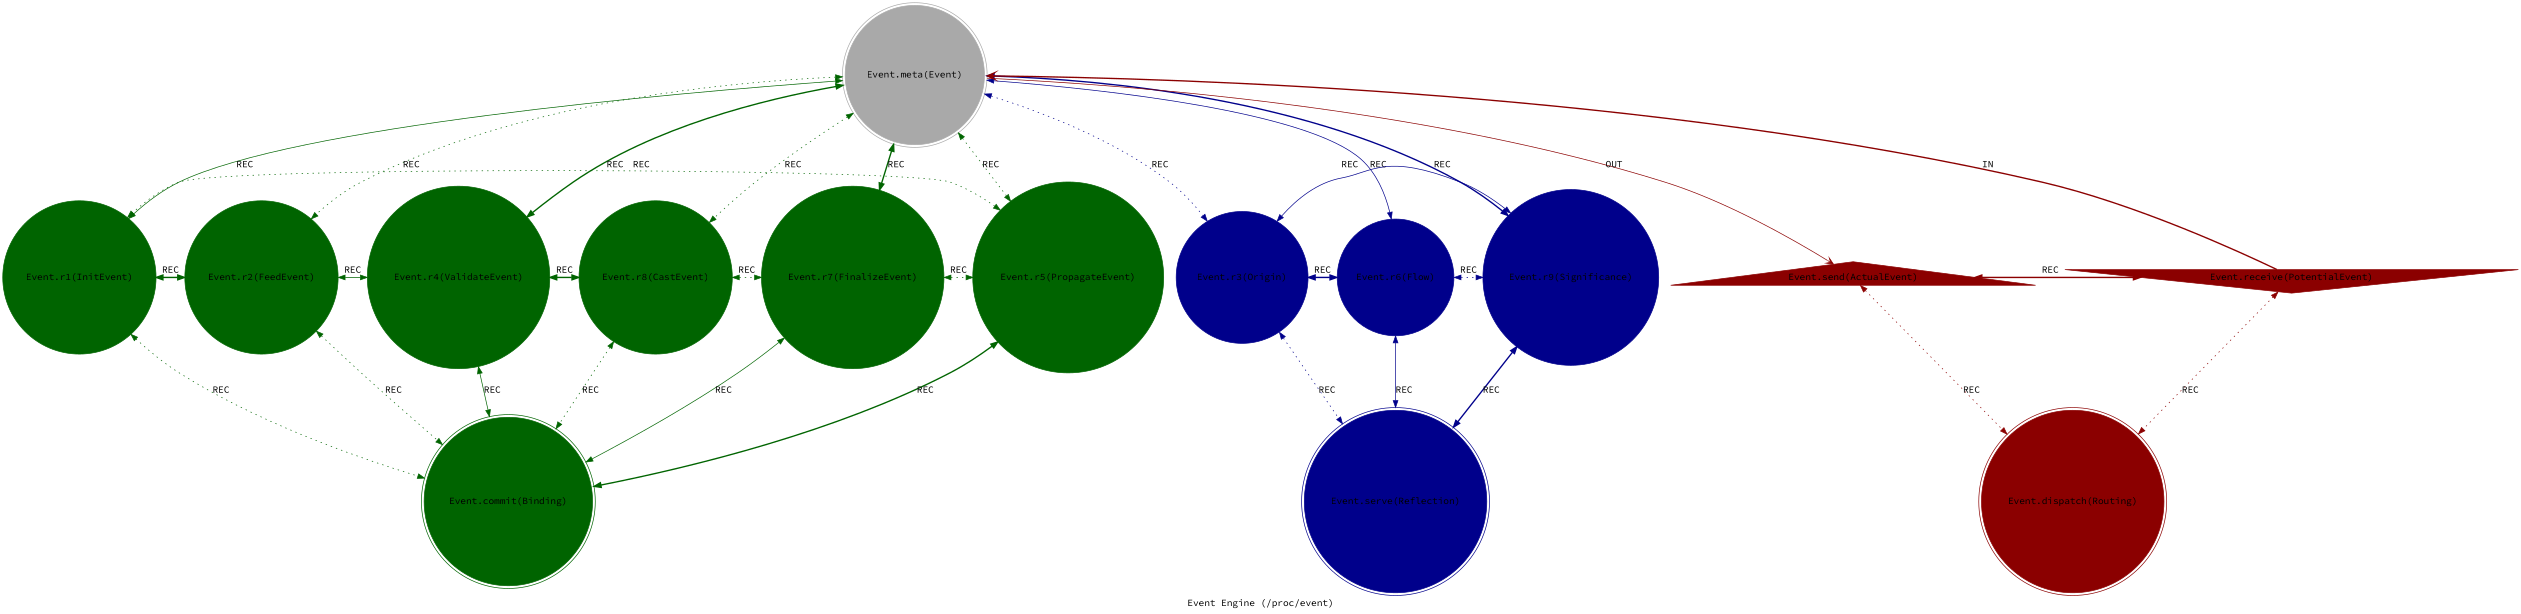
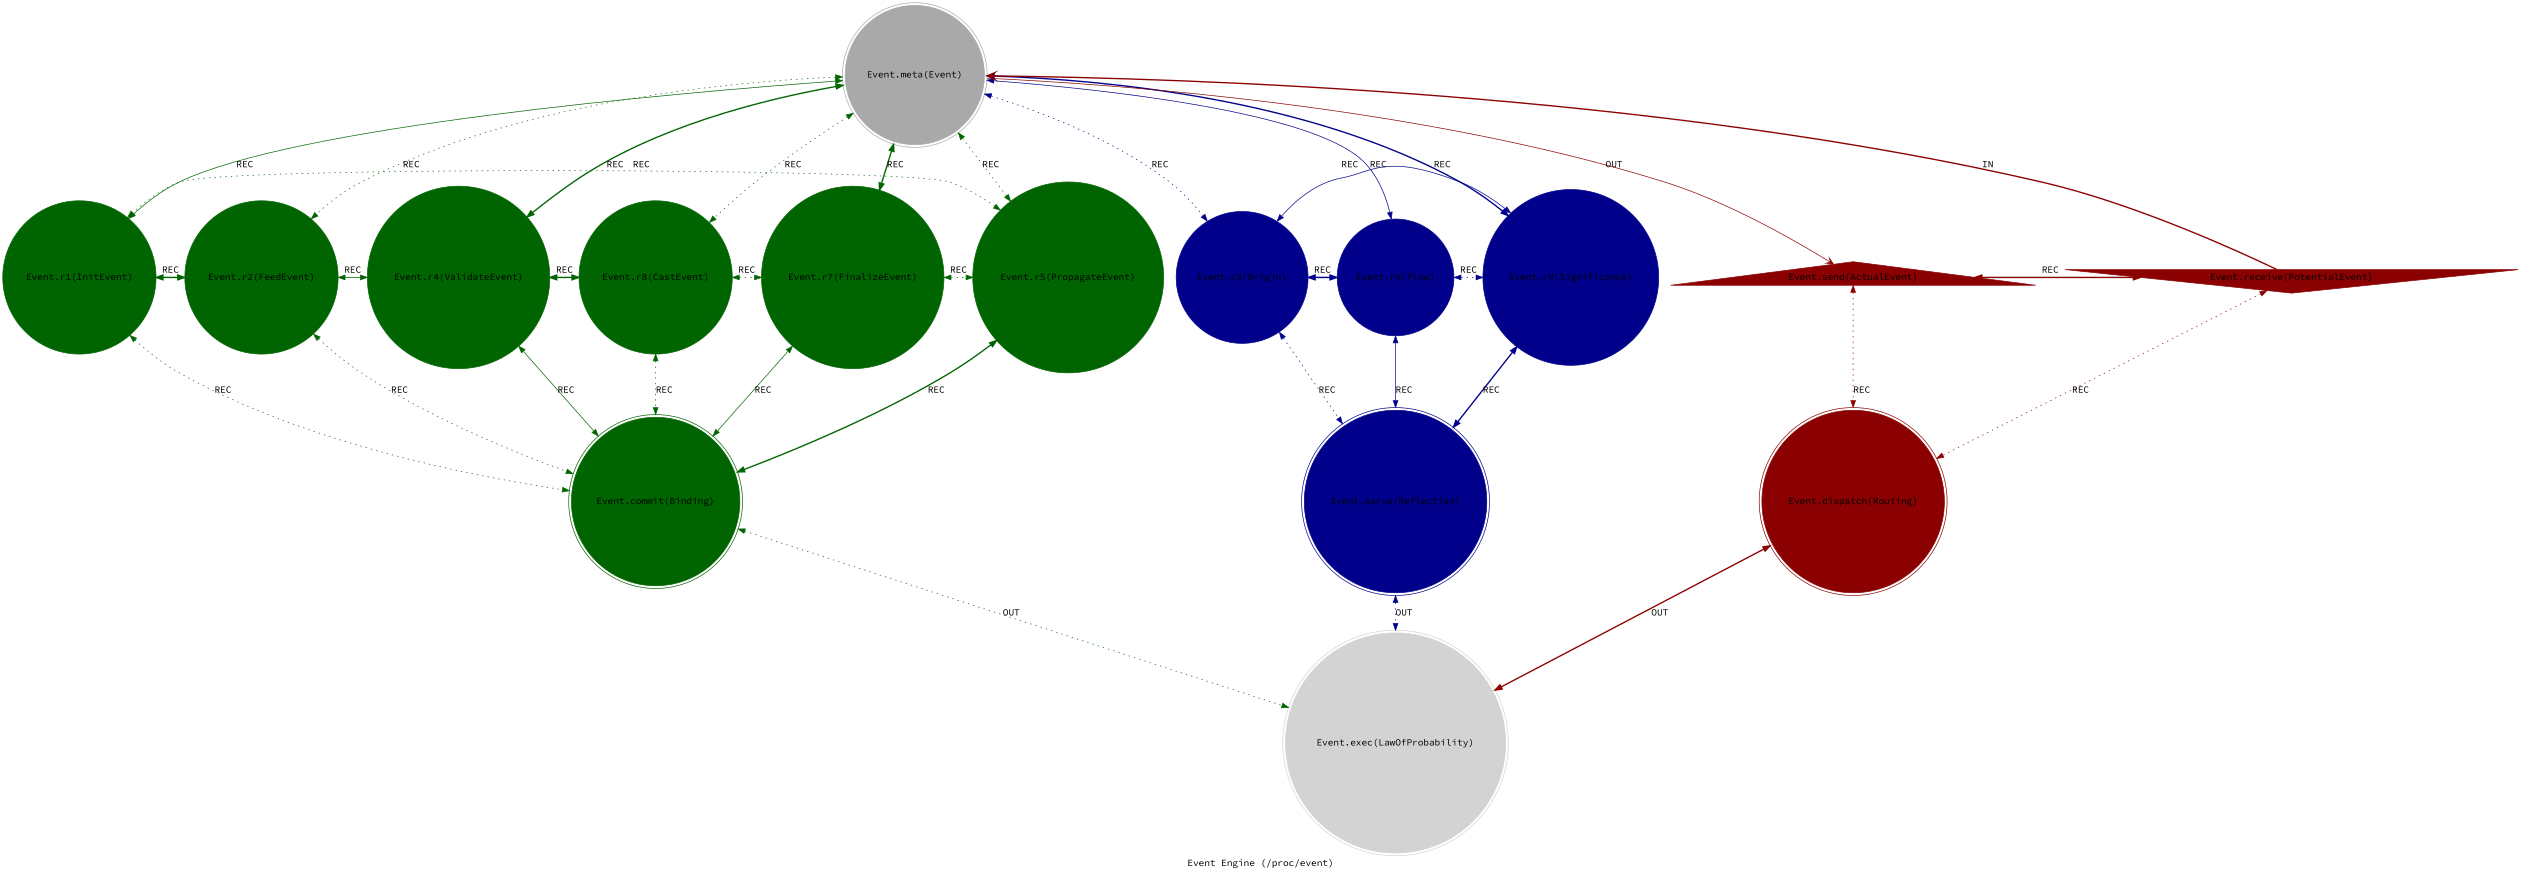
none -> (1396, 743)
